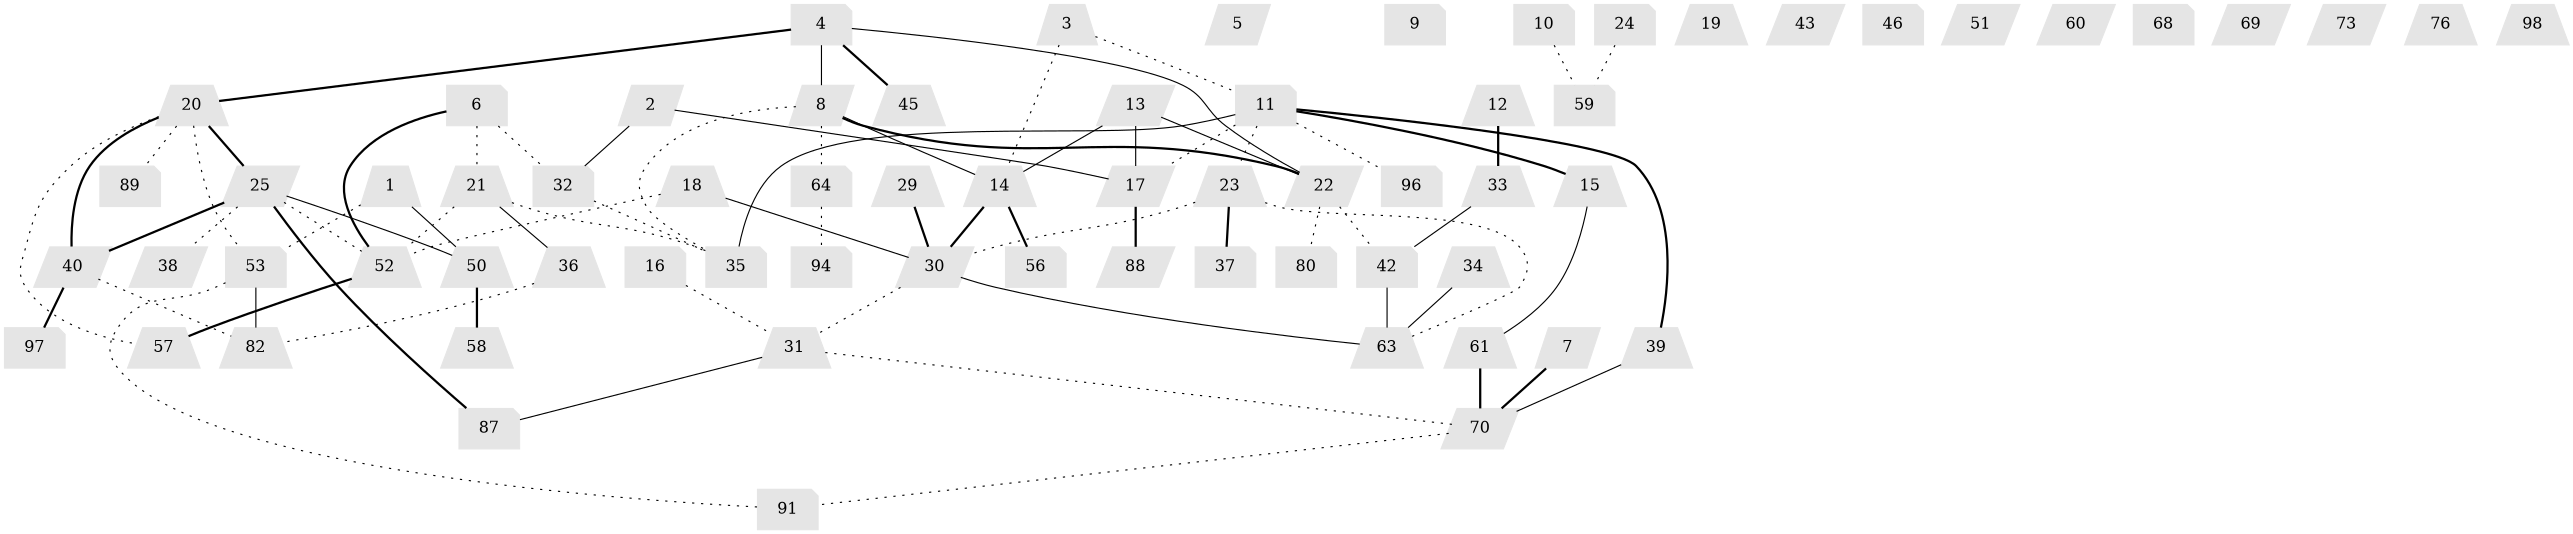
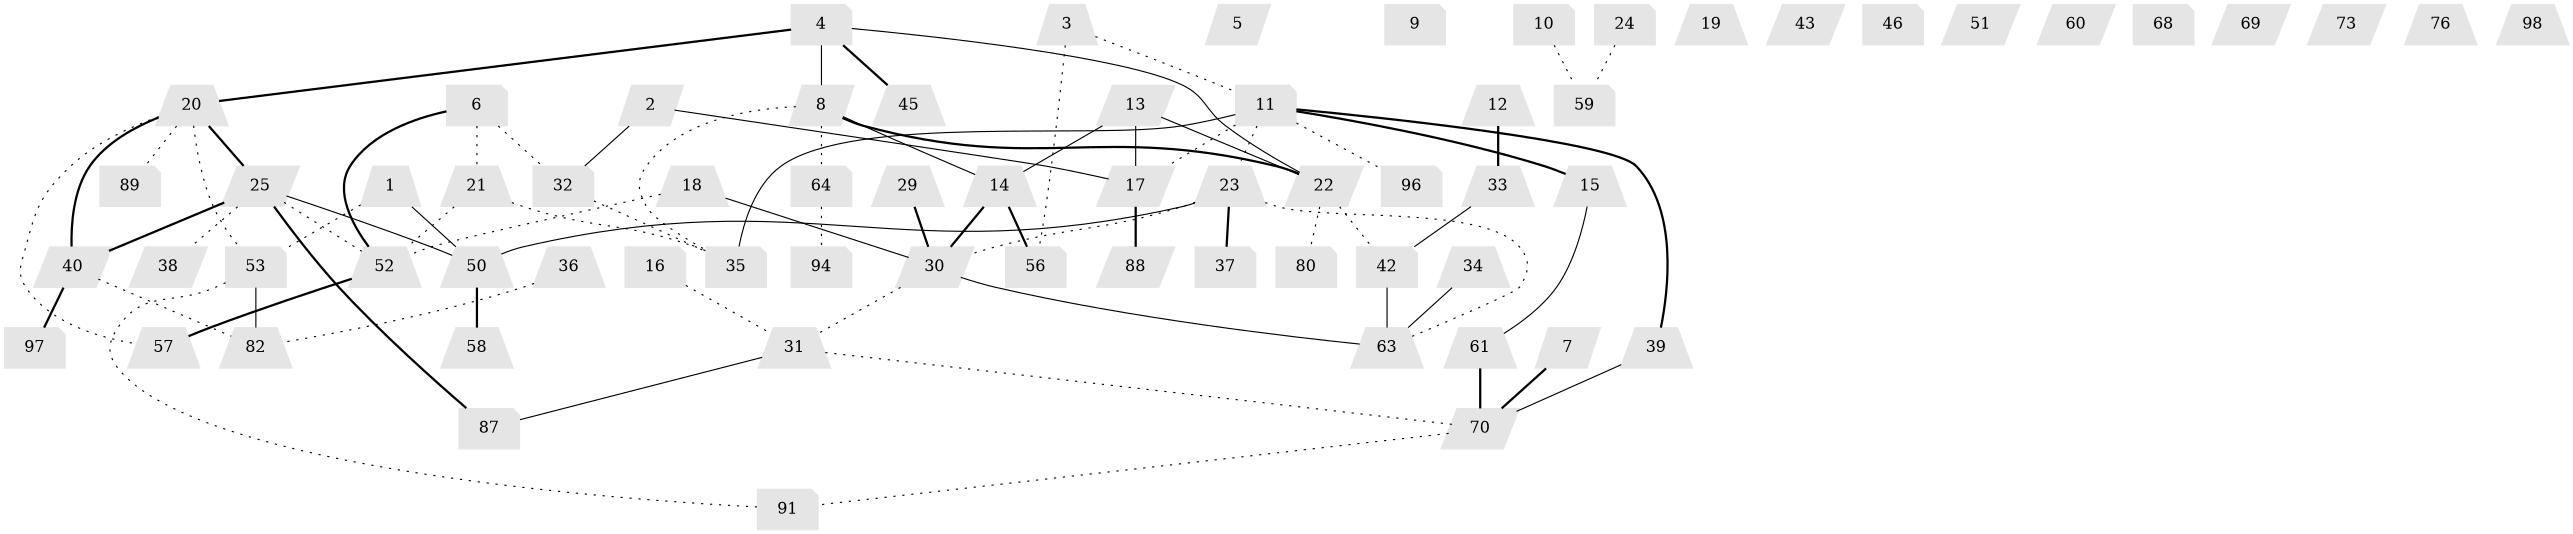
(1034, 105) -> (1057, 121)
none -> (848, 226)
(528, 231) -> none
